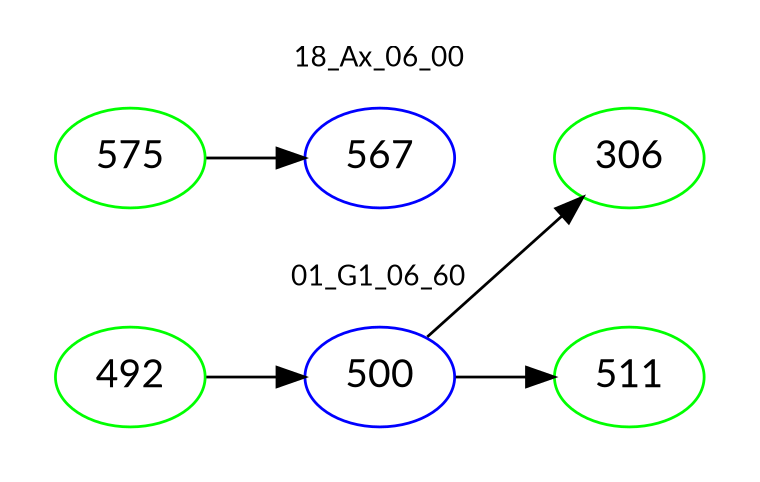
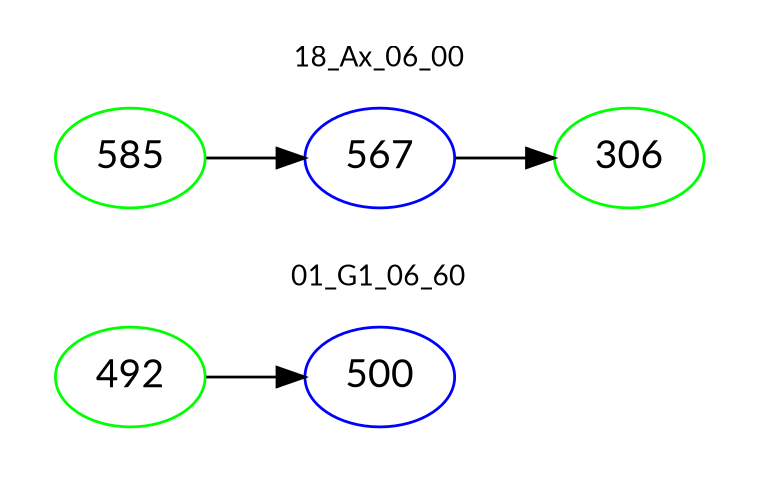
(130, 158) -> (130, 158)
(495, 276) -> (491, 158)
(629, 377) -> none
